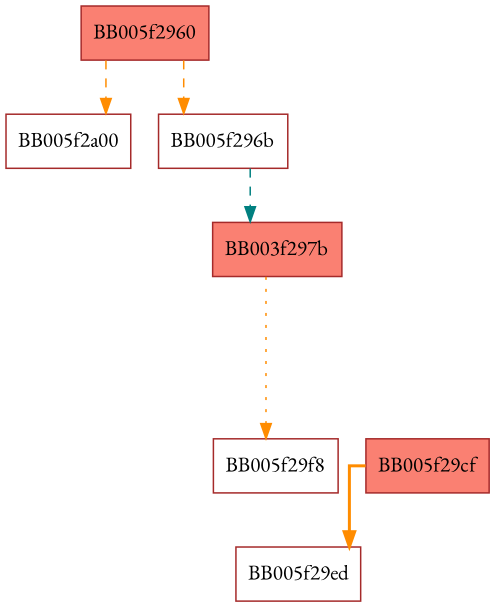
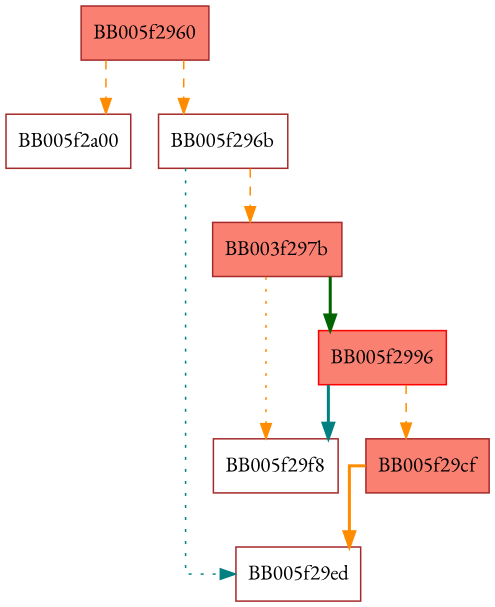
(250, 188) -> (250, 188)
none -> (382, 358)
none -> (186, 389)
